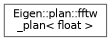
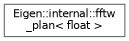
(55, 20) -> (65, 20)
